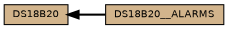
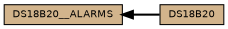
(92, 15) -> (146, 15)
